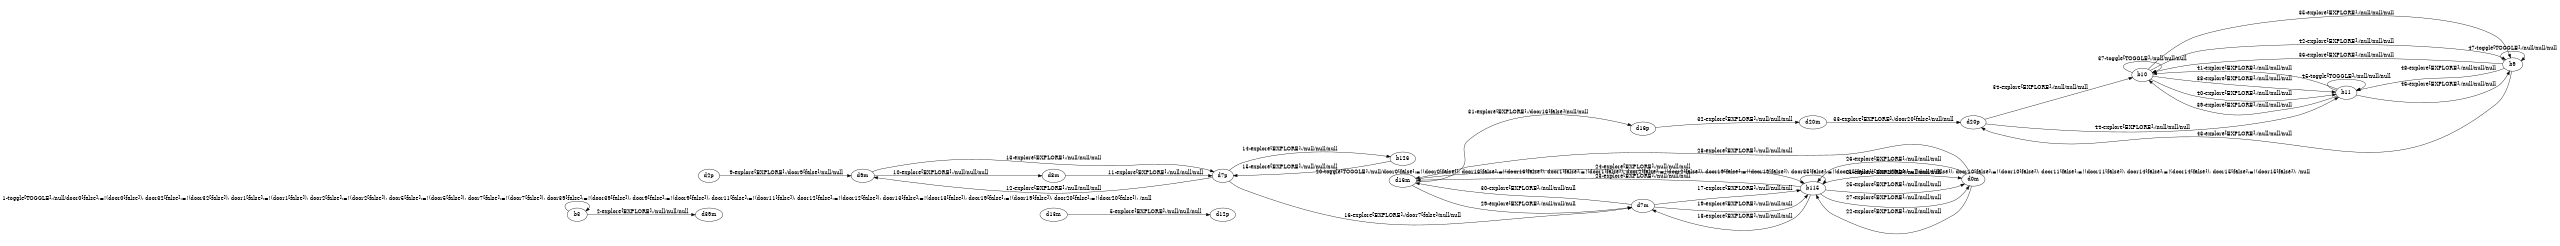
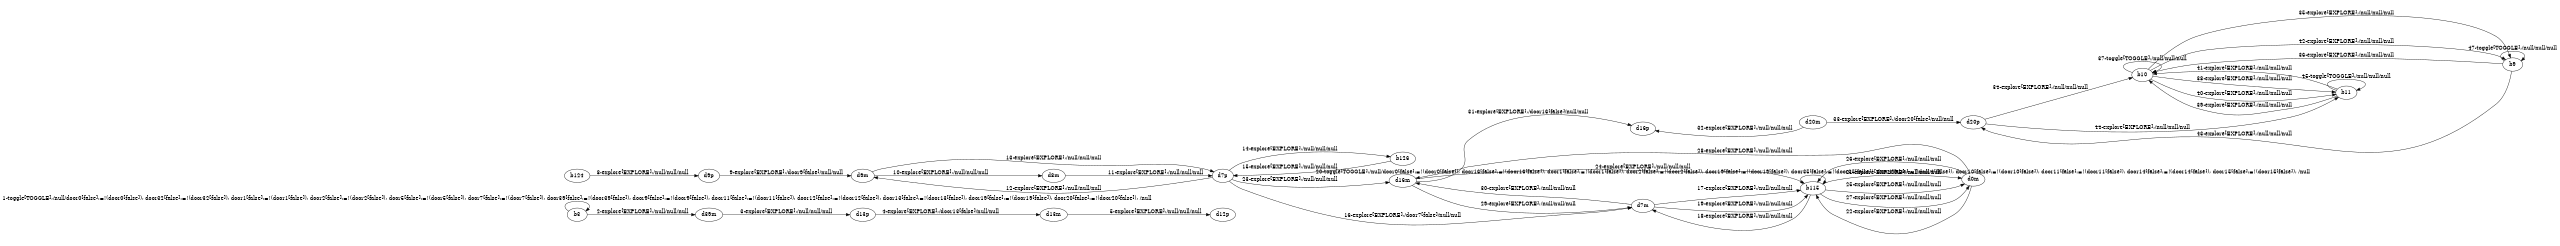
(2432, 78) -> none
(2436, 102) -> none
(1725, 123) -> (1732, 137)
none -> (577, 176)
(709, 176) -> (709, 176)
(1611, 179) -> (1308, 187)
none -> (863, 215)
